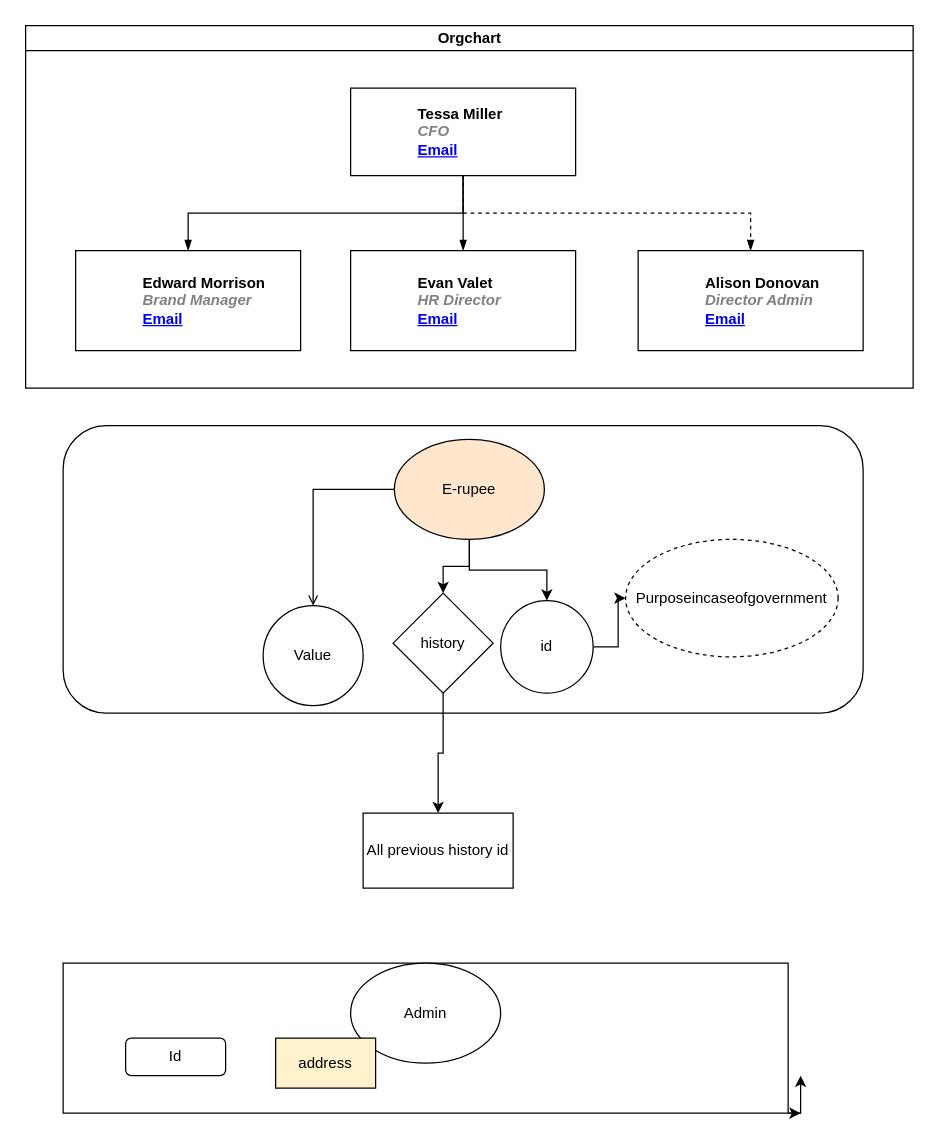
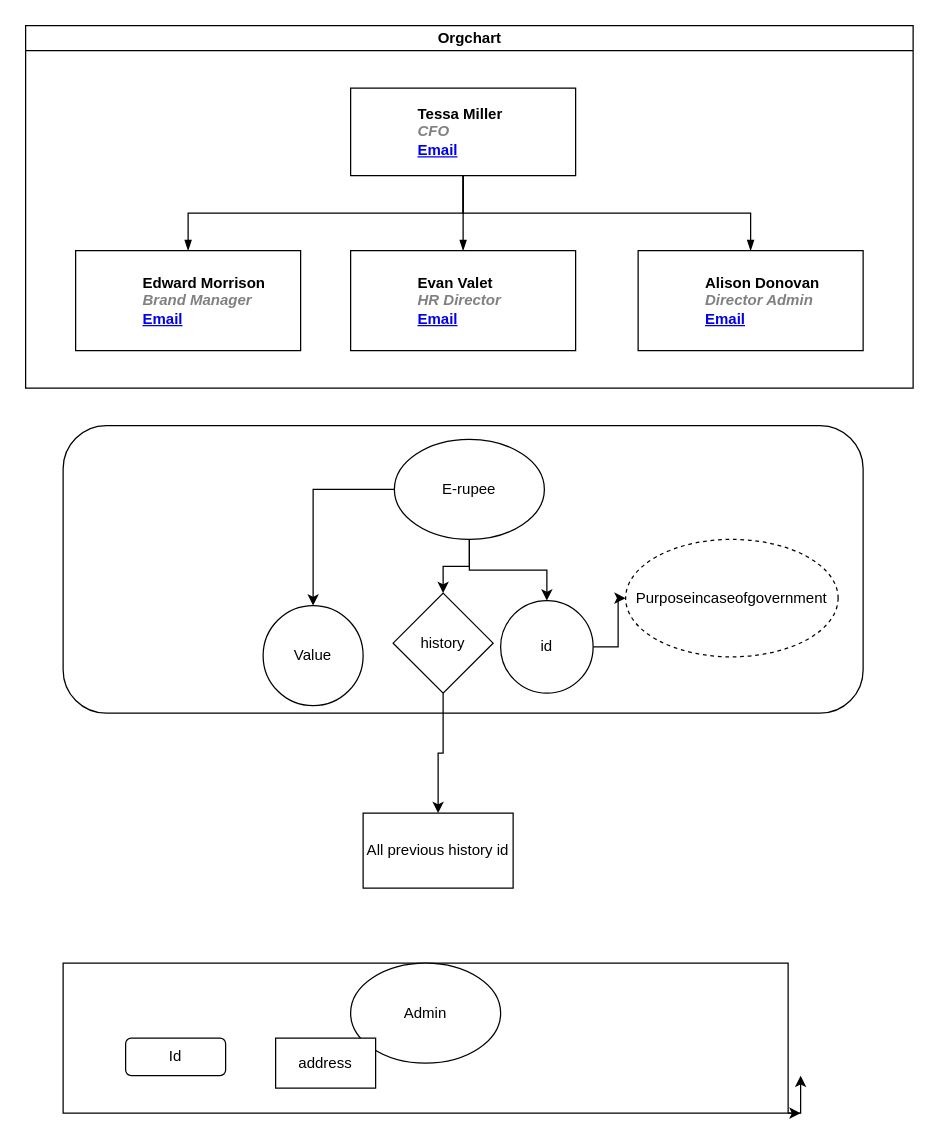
(621, 213) -> (621, 213)
(469, 489) -> (469, 489)
(313, 597) -> (313, 596)
(326, 1063) -> (326, 1063)
